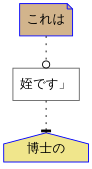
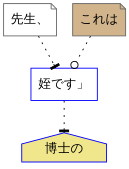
none -> (30, 20)
(46, 20) -> (99, 20)
(46, 84) -> (64, 84)
